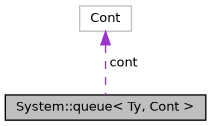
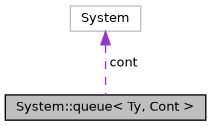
(106, 19) -> (106, 19)
